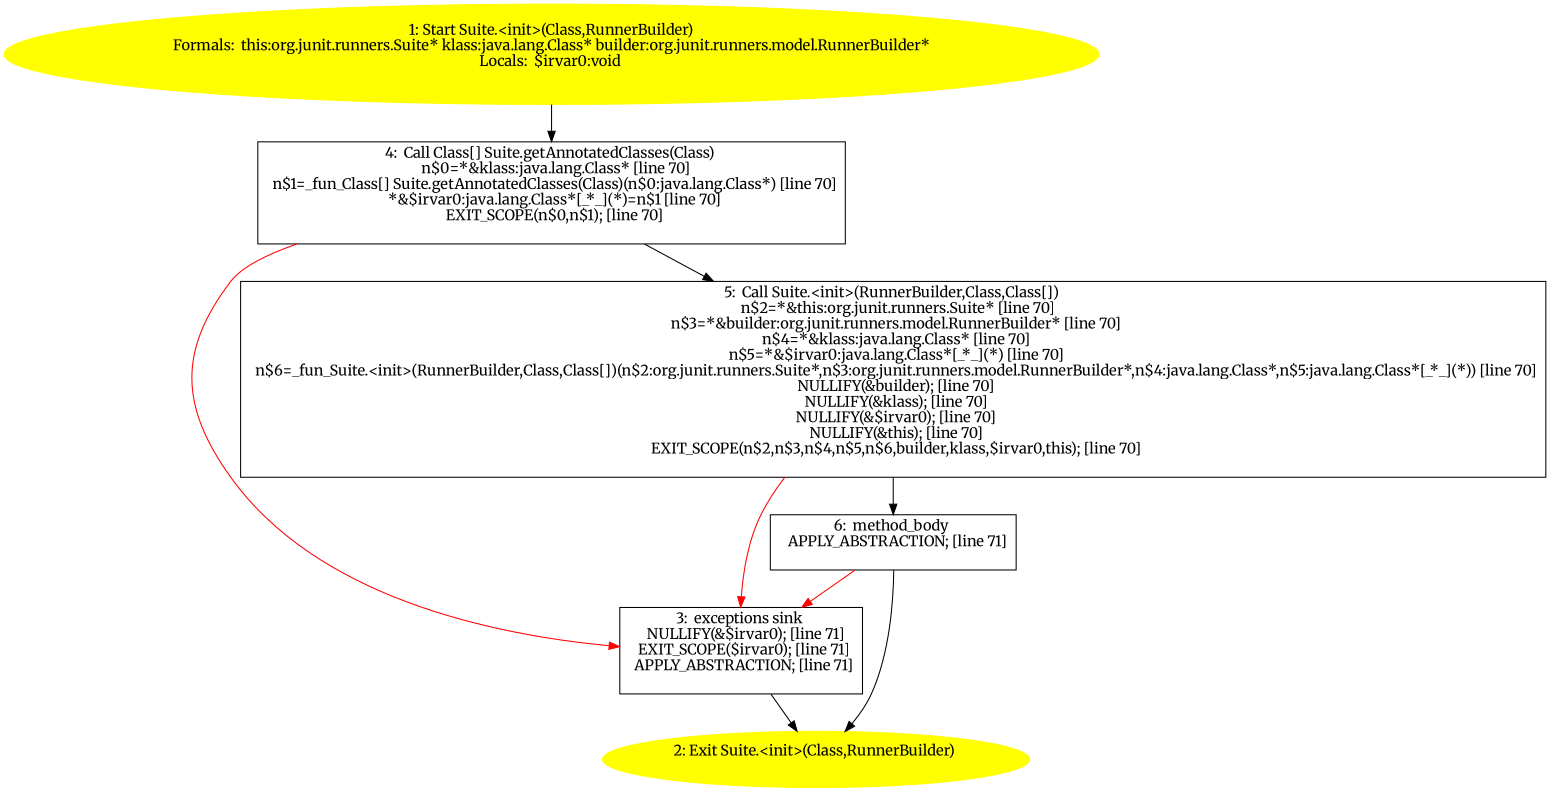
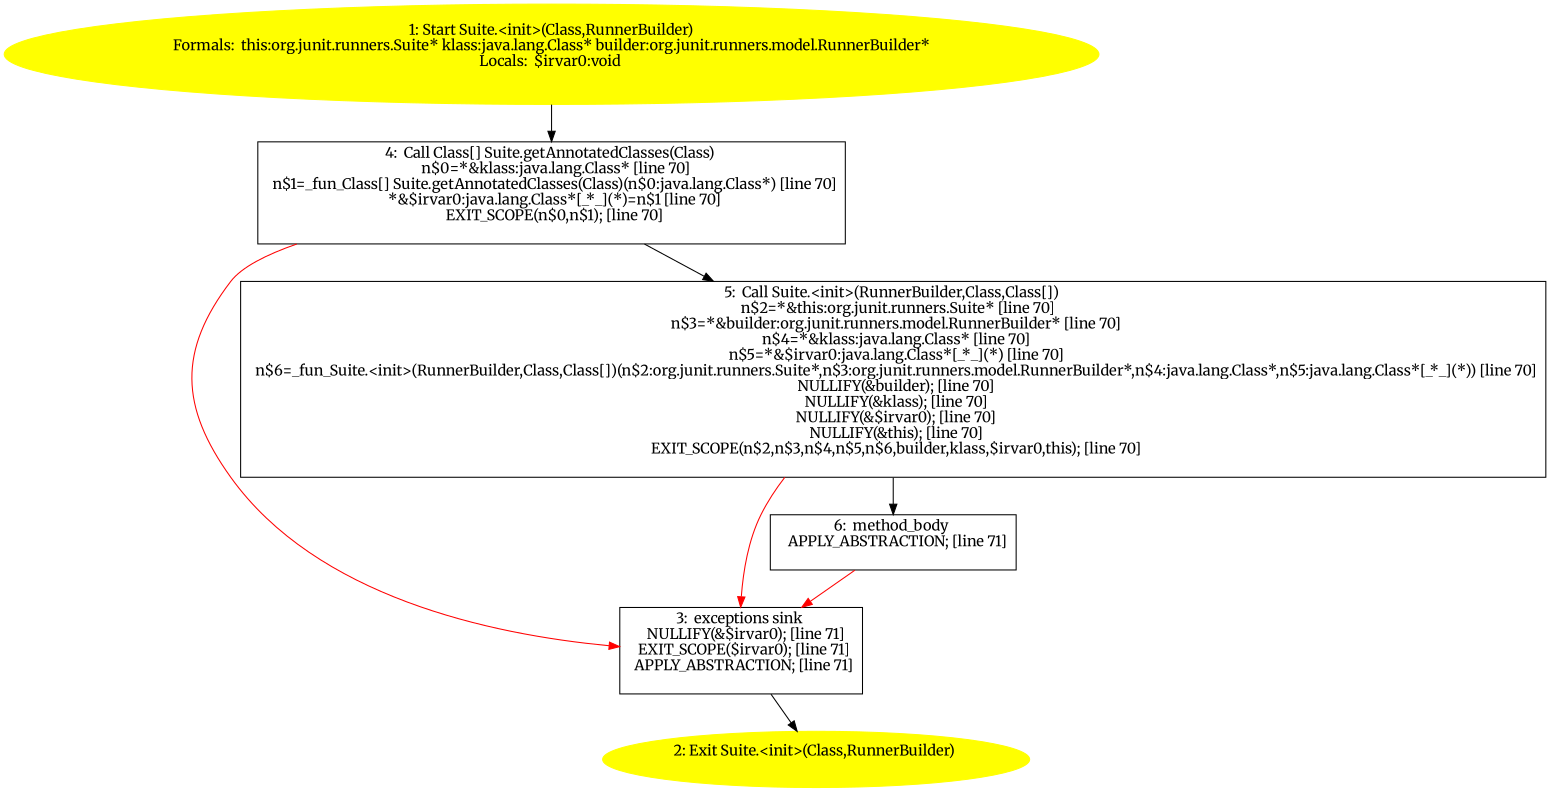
(885, 651) -> none
